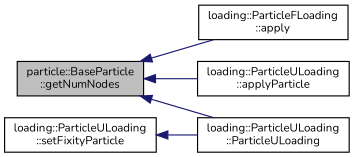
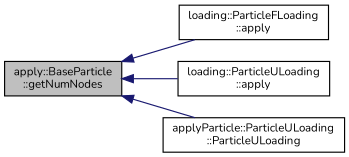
(80, 79) -> (63, 79)
(273, 79) -> (254, 79)
(80, 135) -> none
(273, 135) -> (254, 135)
